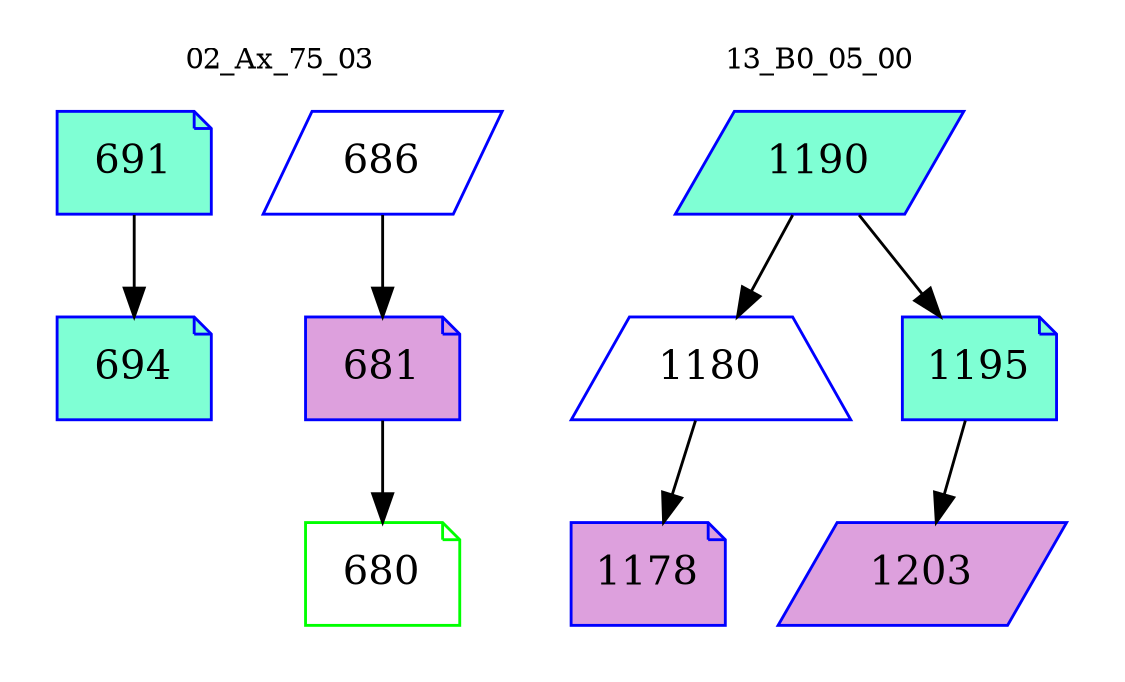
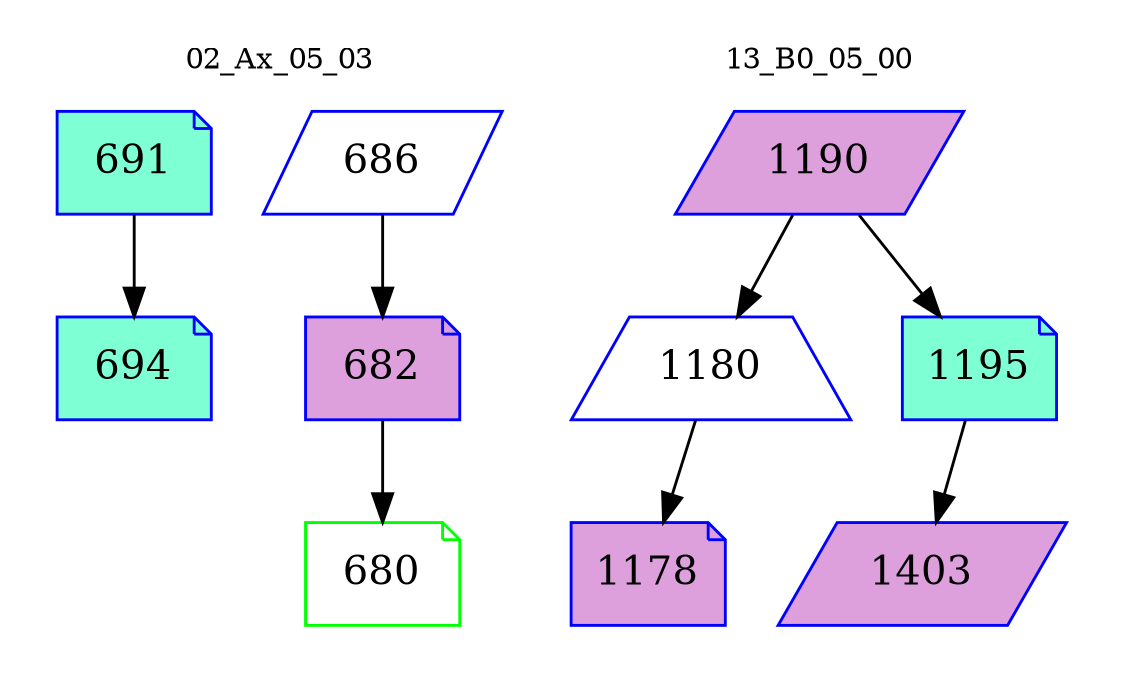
(280, 61) -> (280, 61)
(820, 163) -> (820, 163)
(383, 368) -> (383, 368)
(922, 574) -> (922, 574)
